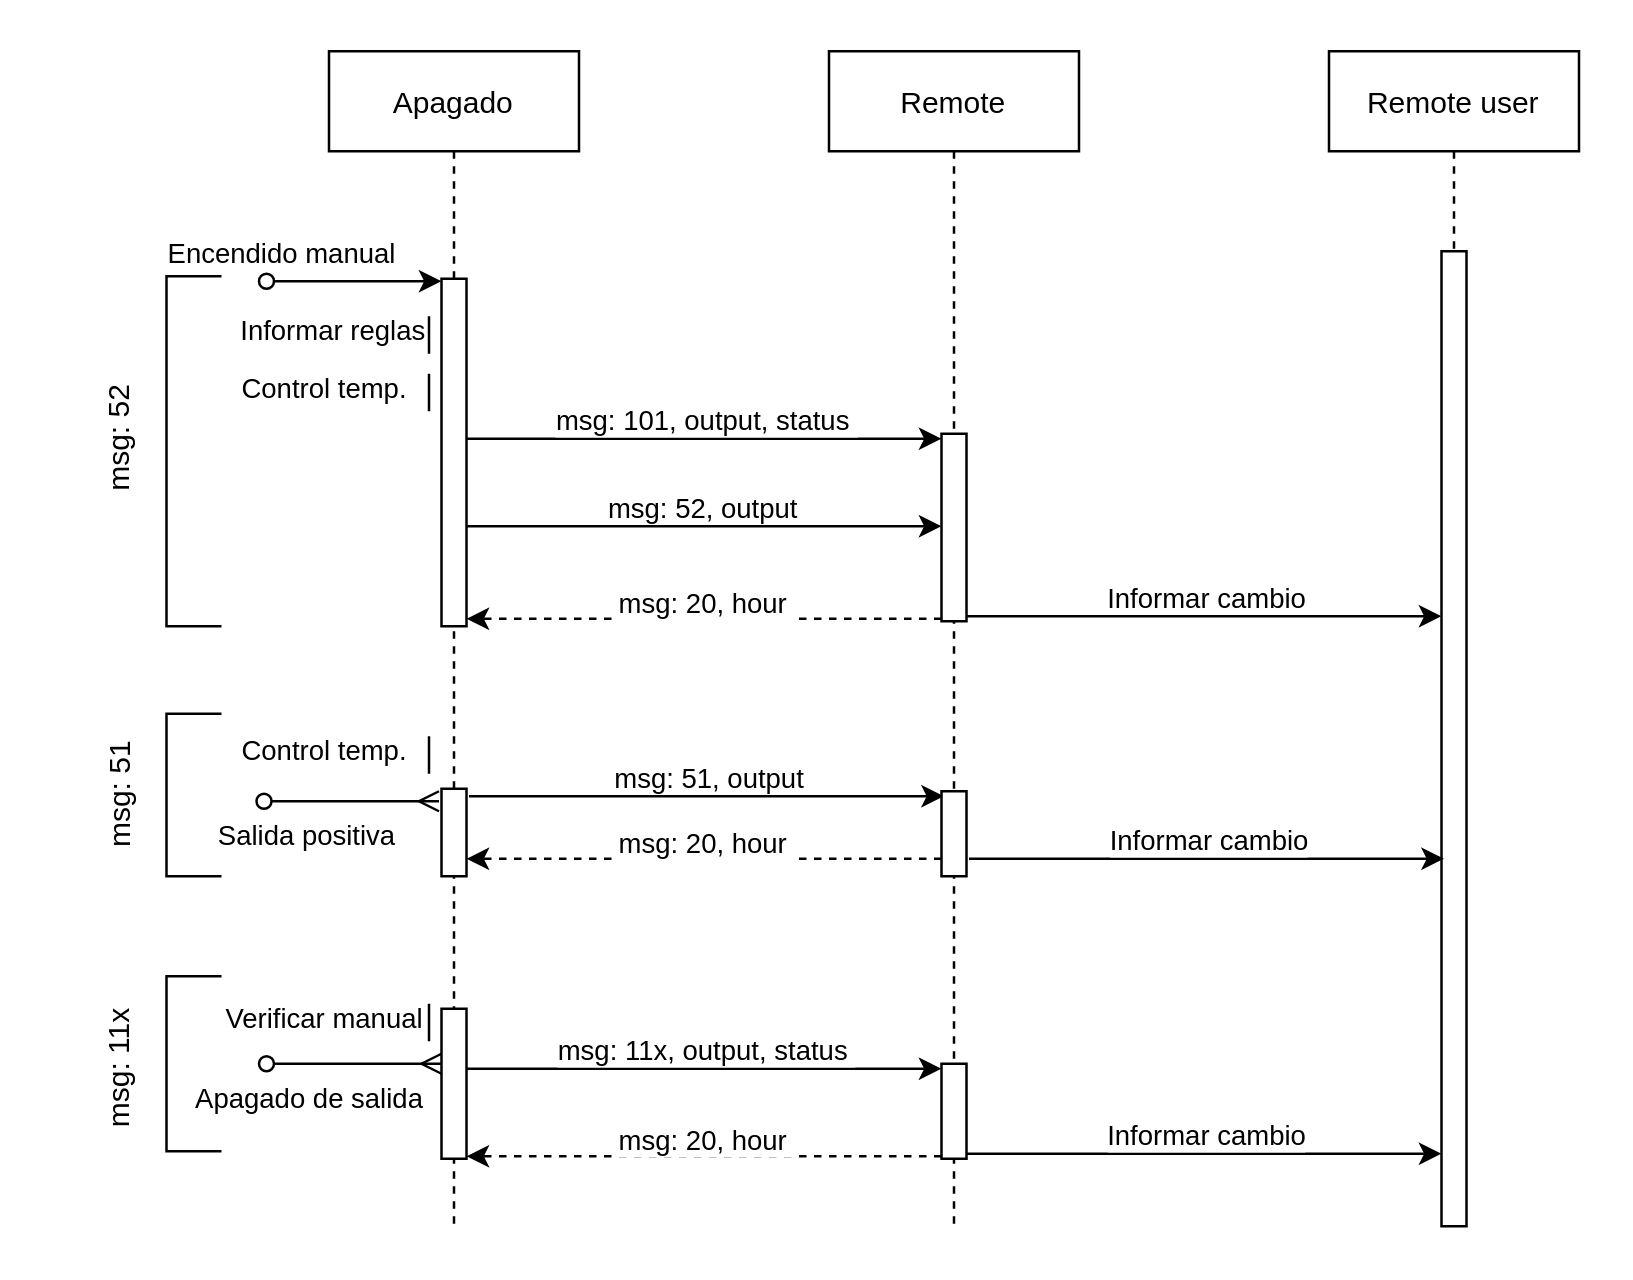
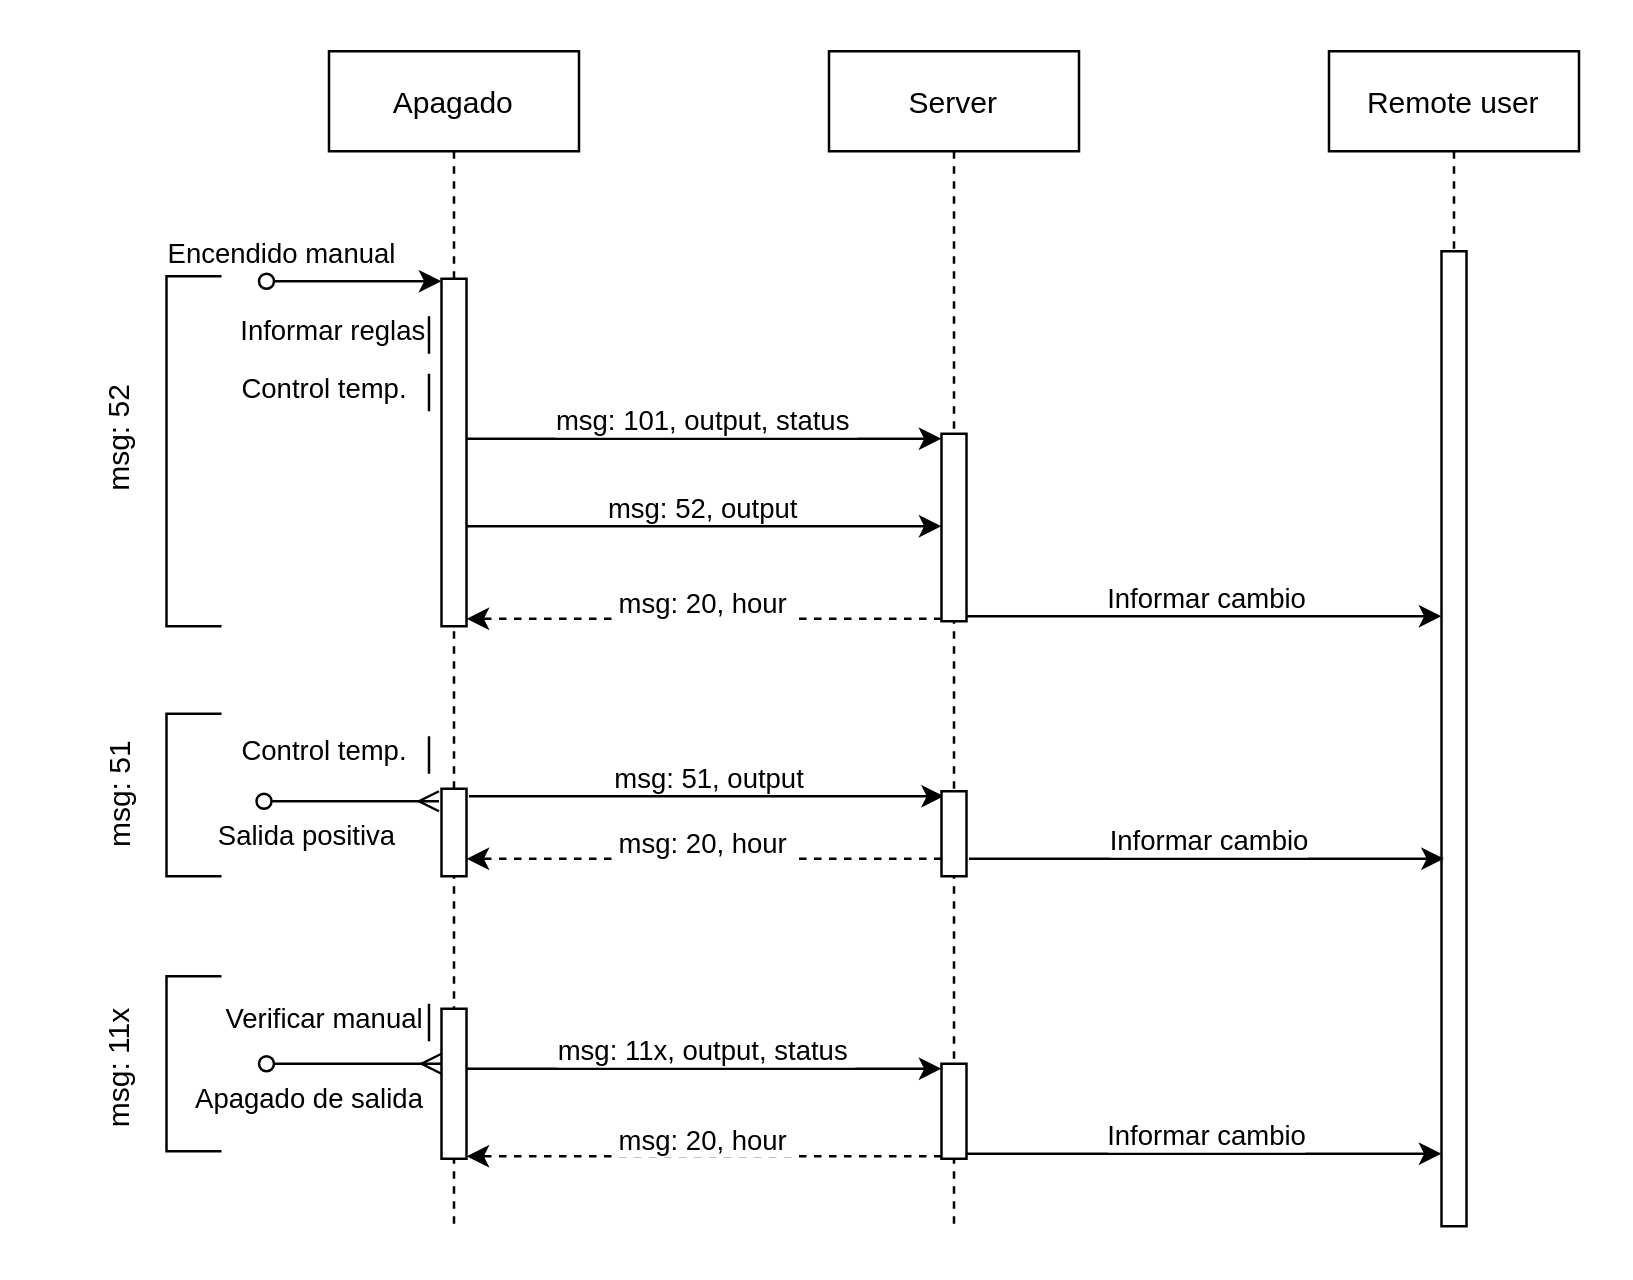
(953, 103) -> (953, 103)
